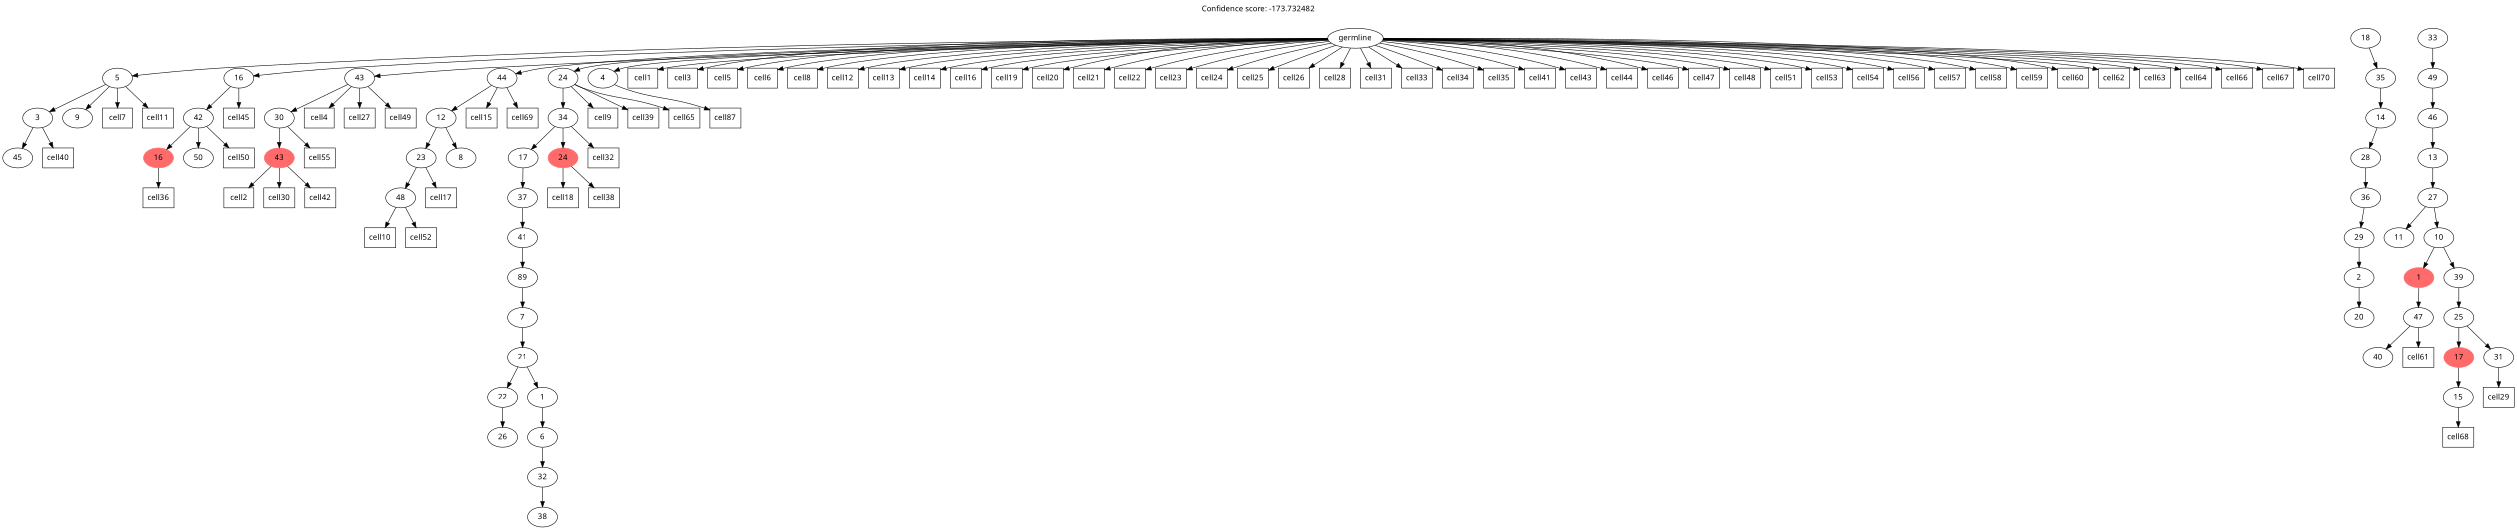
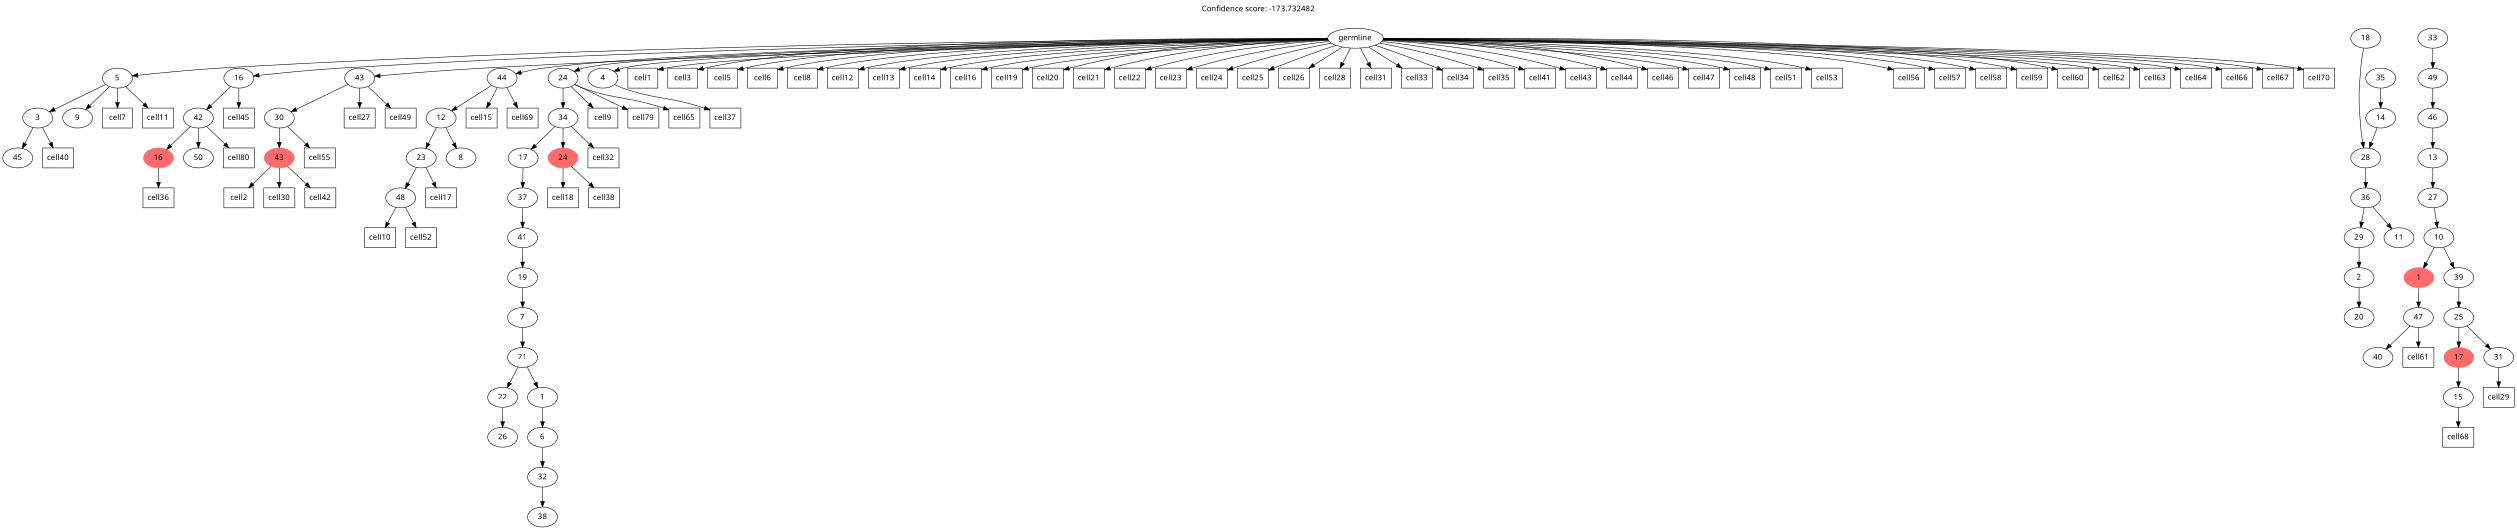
(2372, 55) -> (2359, 95)
(1868, 78) -> none
(319, 118) -> none
(643, 118) -> (643, 118)
(725, 118) -> (725, 118)
(239, 158) -> (239, 158)
(2418, 216) -> (2381, 216)
(523, 278) -> (523, 278)
